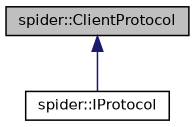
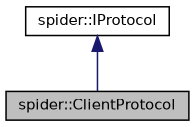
(97, 71) -> (97, 71)
